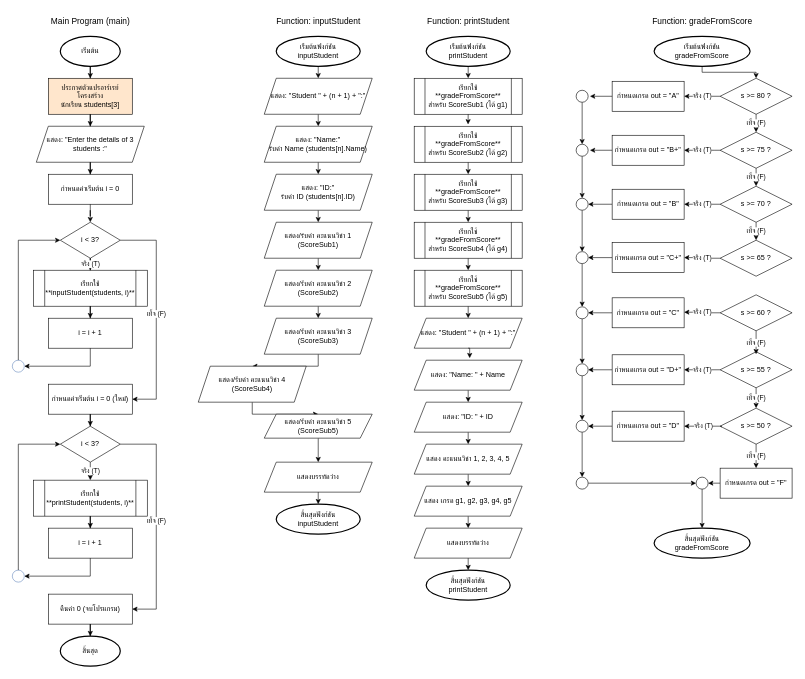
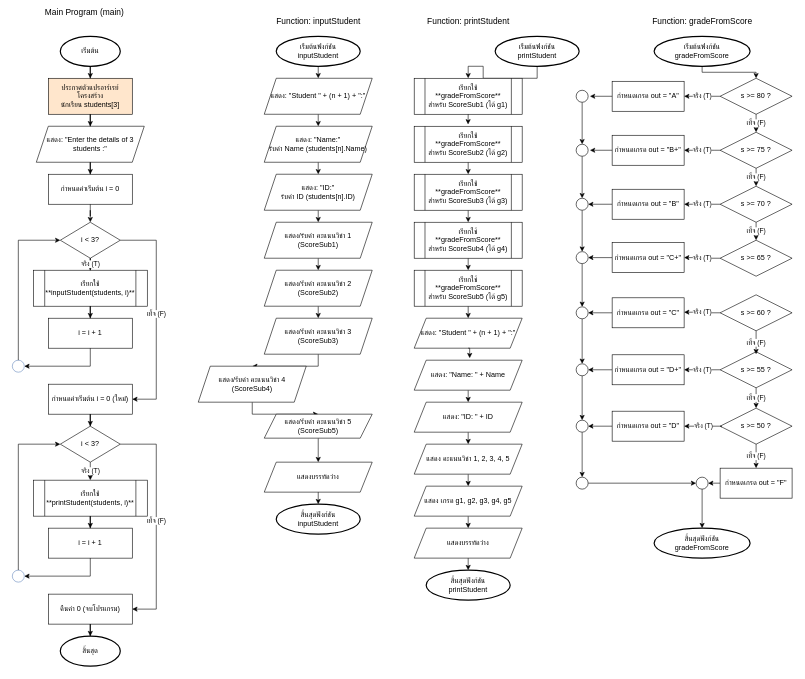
(90, 21) -> (84, 12)
(468, 51) -> (537, 51)
